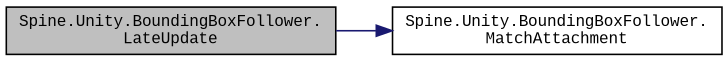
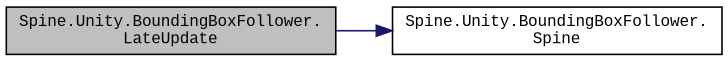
(557, 31) -> (557, 31)
